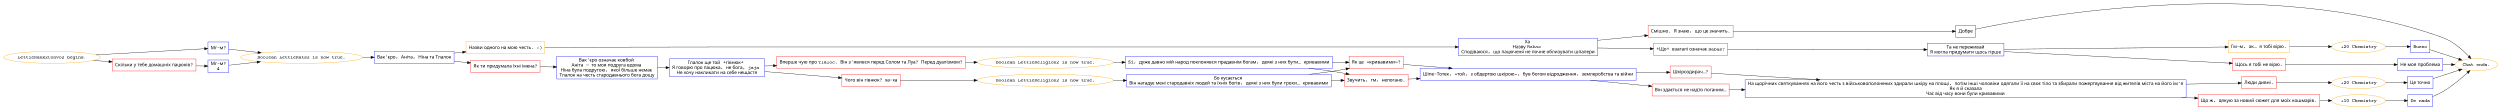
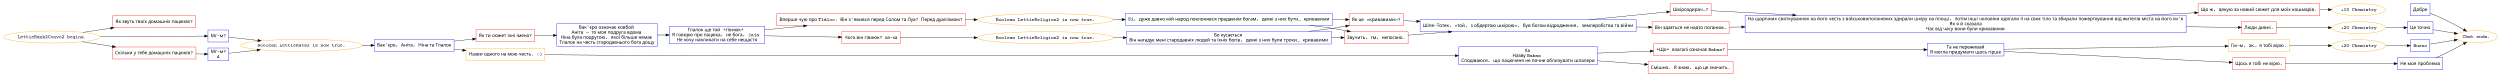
none -> (154, 22)
(1843, 31) -> none
(505, 66) -> (505, 36)
(2420, 101) -> none
